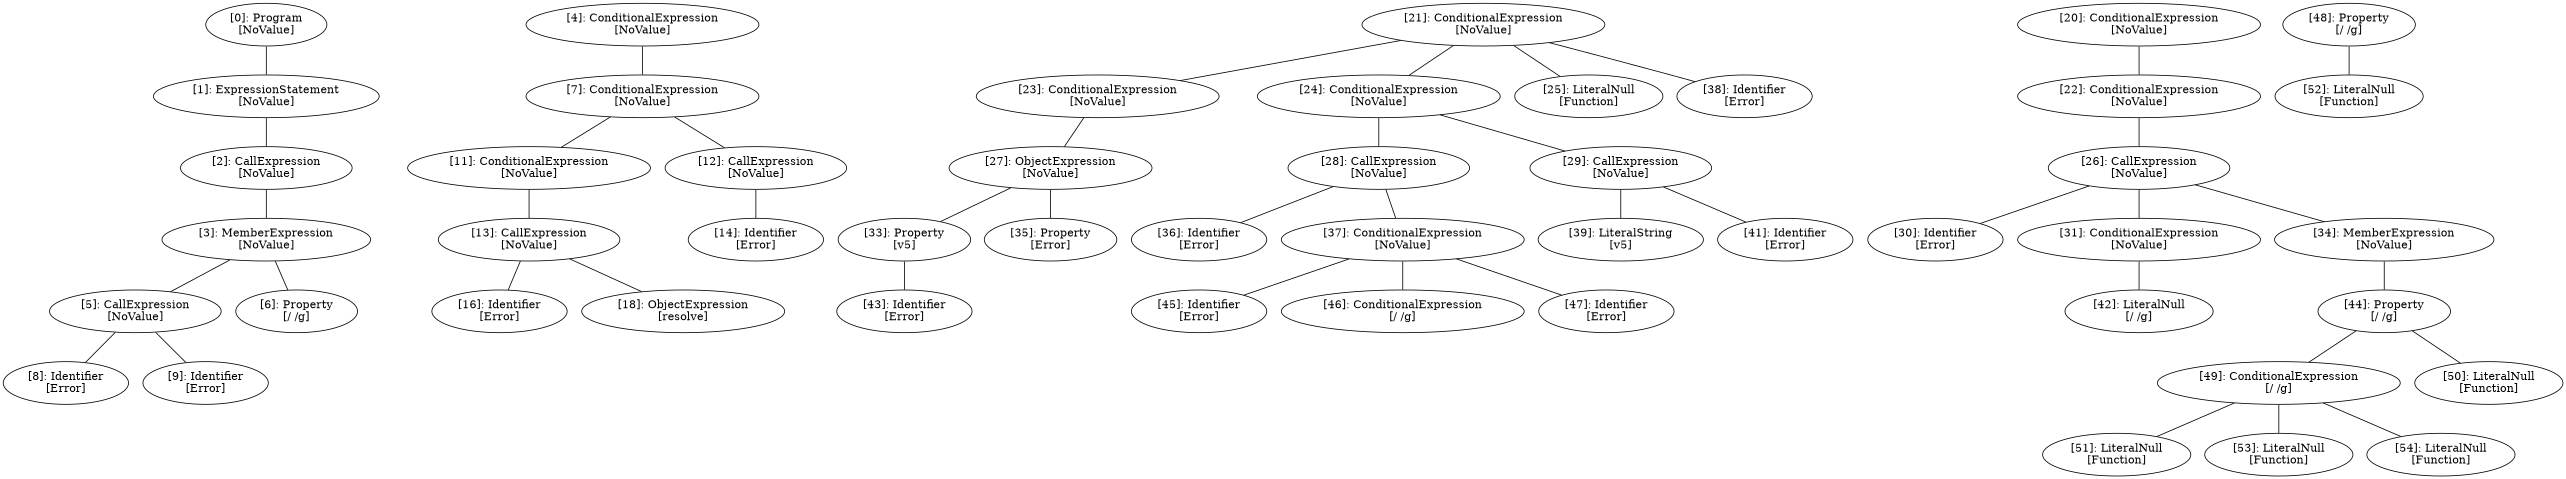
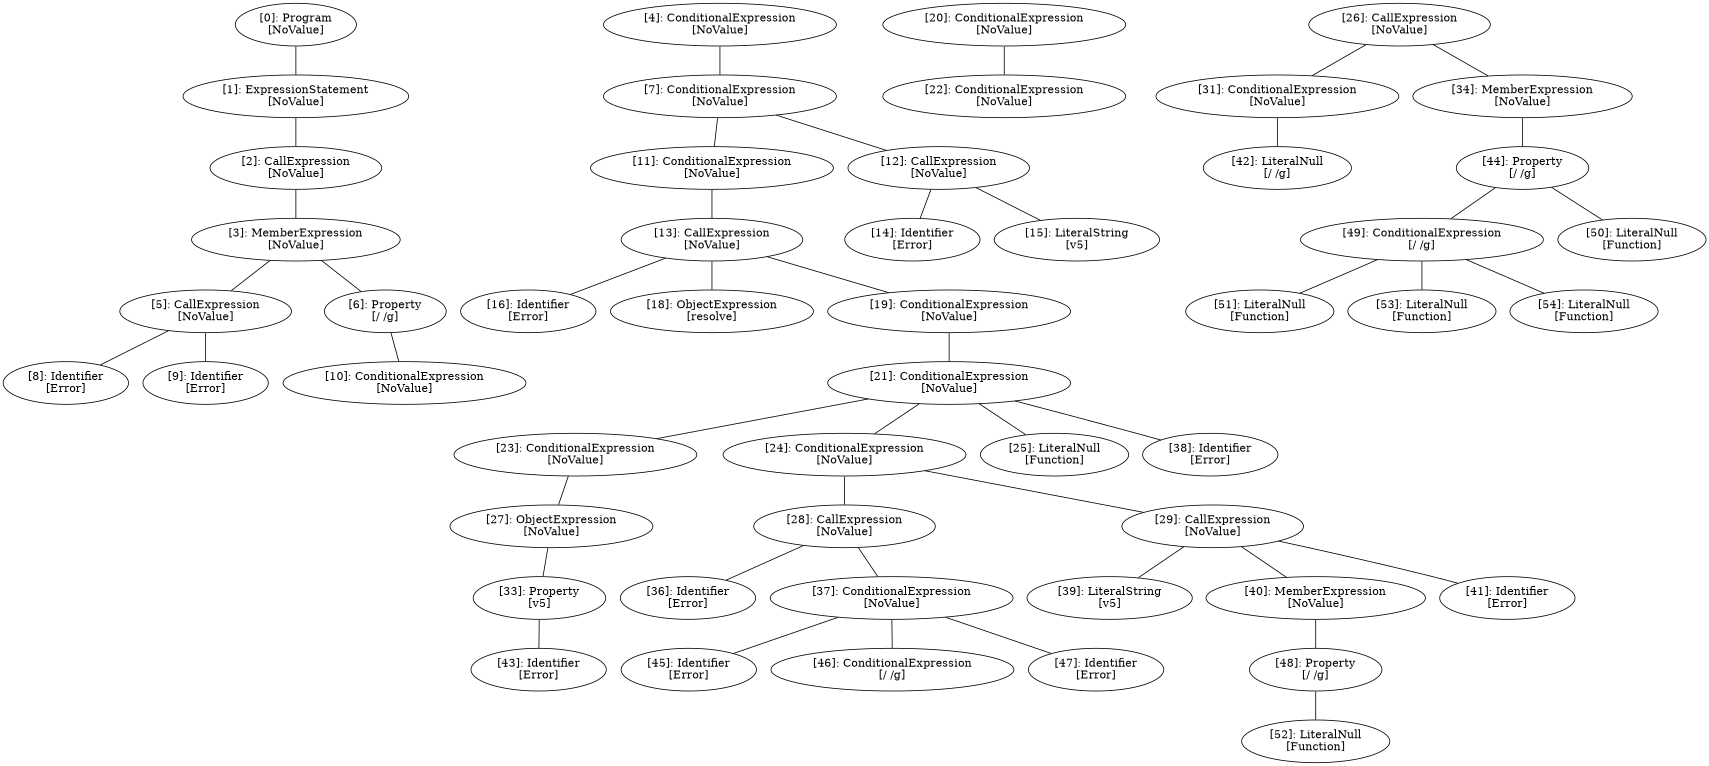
(2139, 132) -> none
(1051, 240) -> none
none -> (1077, 240)
(1935, 240) -> none
none -> (949, 311)
none -> (404, 383)
none -> (1316, 598)
